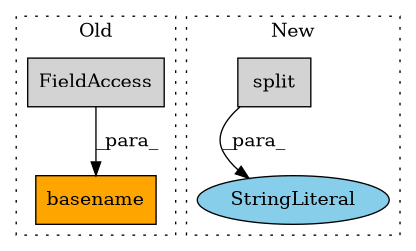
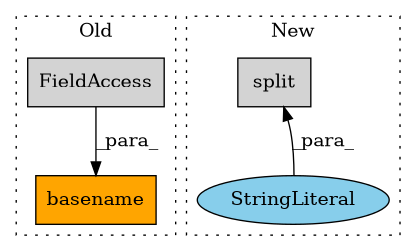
(220, 138) -> (293, 147)
